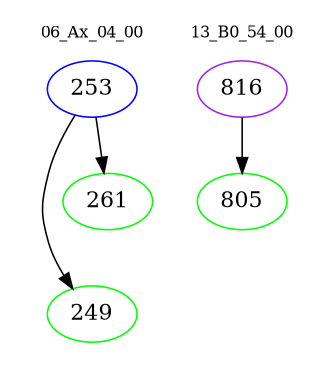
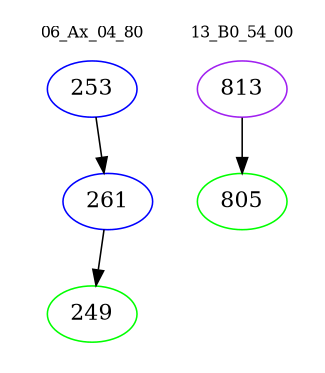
(92, 34) -> (92, 34)
(242, 89) -> (242, 89)
(44, 194) -> (101, 250)
(108, 202) -> (108, 202)
